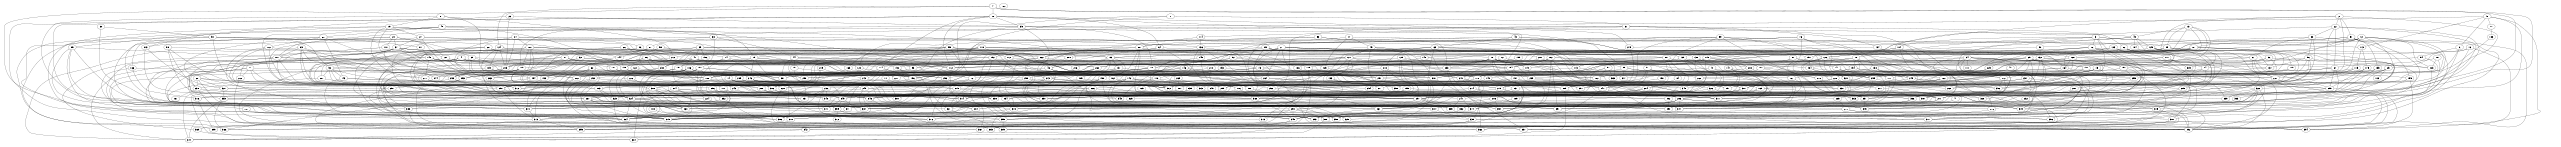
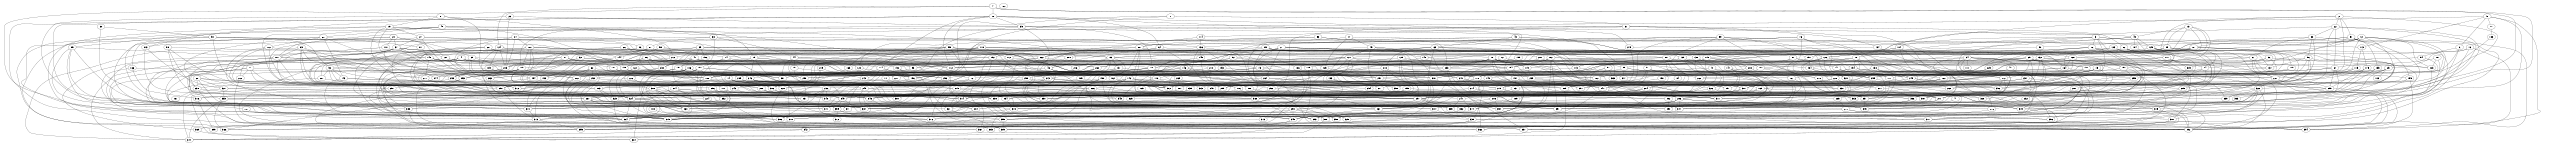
(1684, 88) -> none
